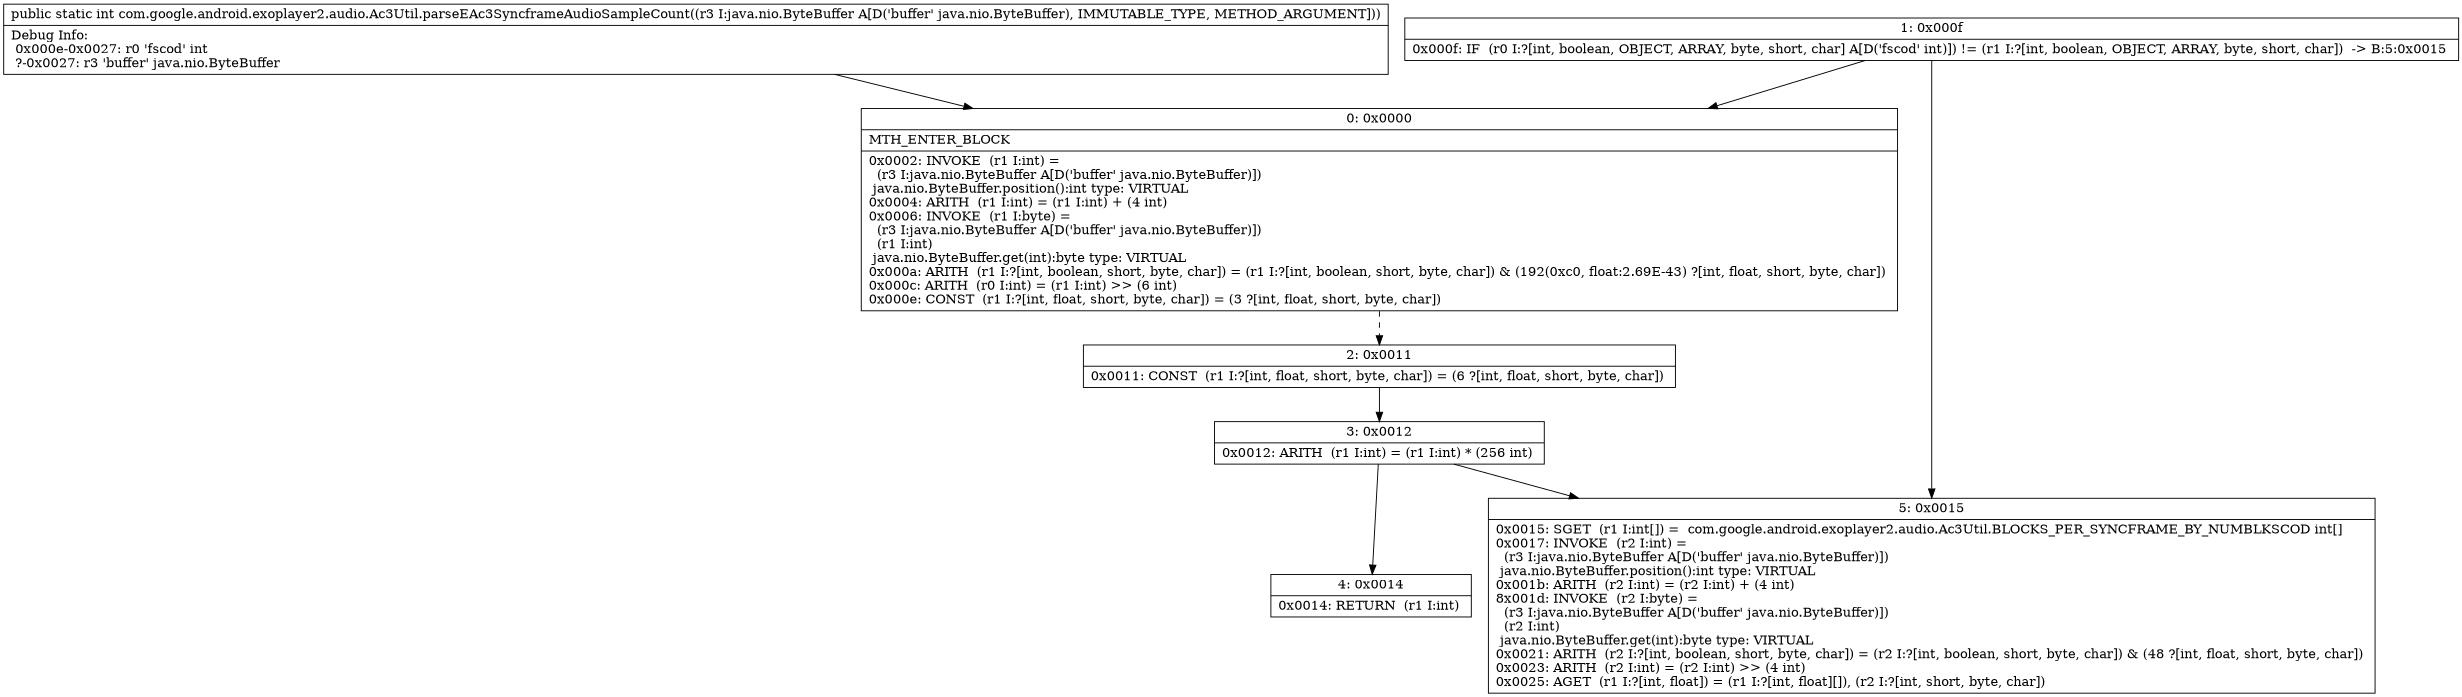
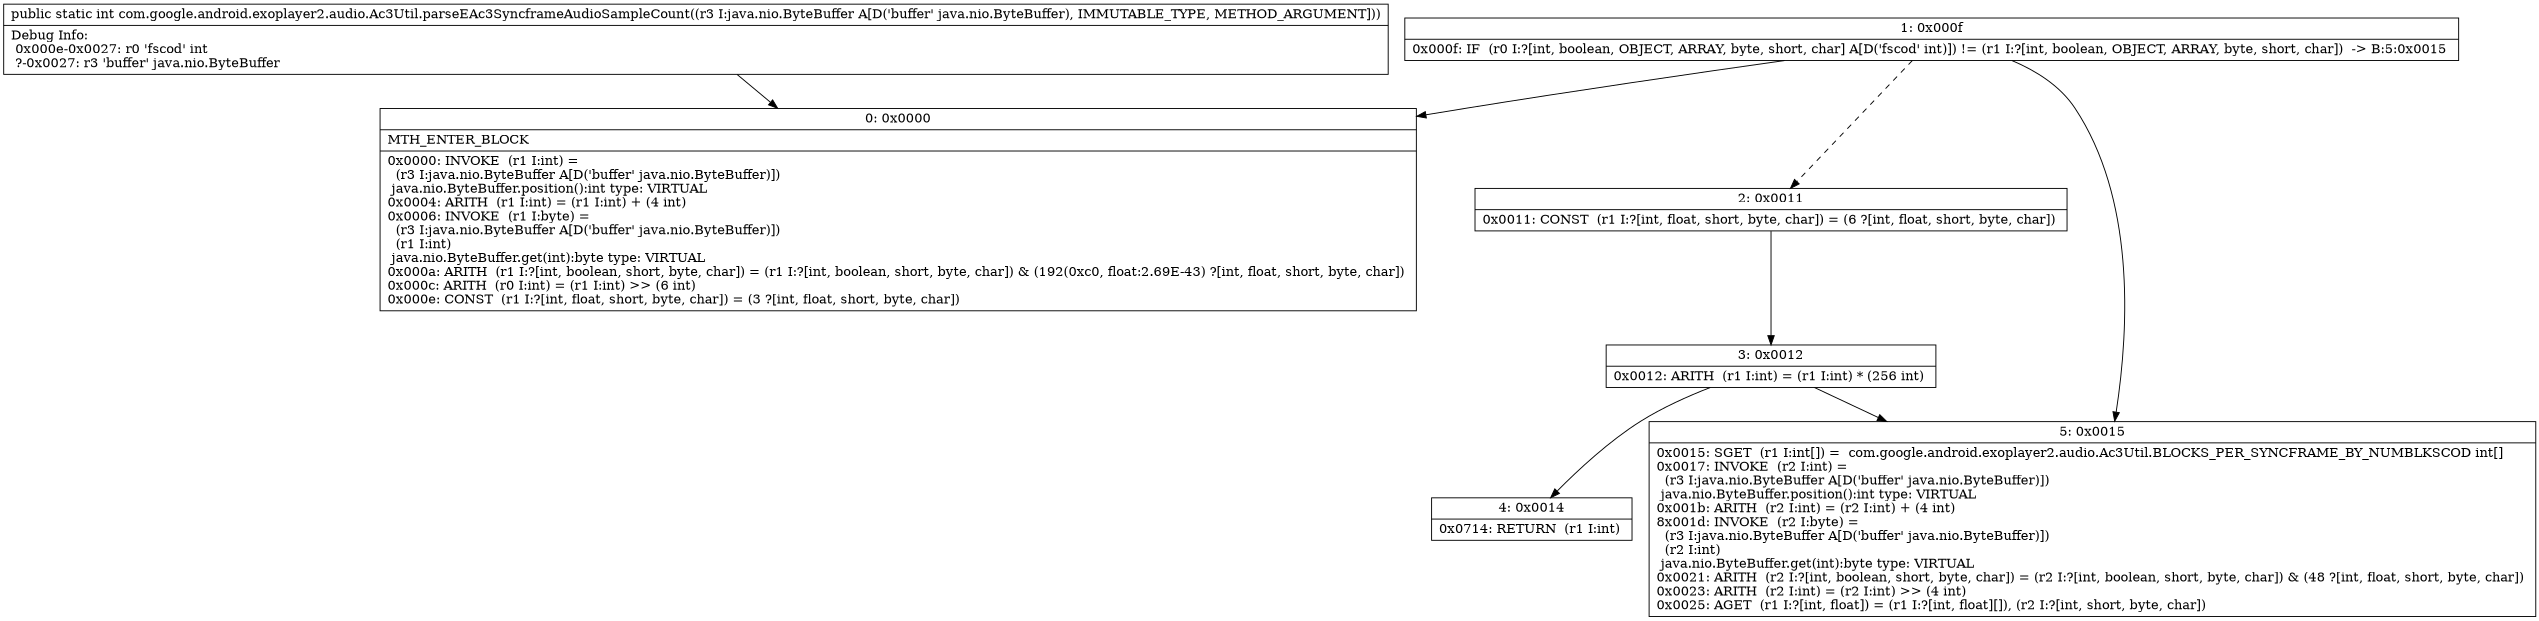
(967, 161) -> (485, 161)
(1379, 323) -> (1855, 121)
(1371, 606) -> (1532, 529)
